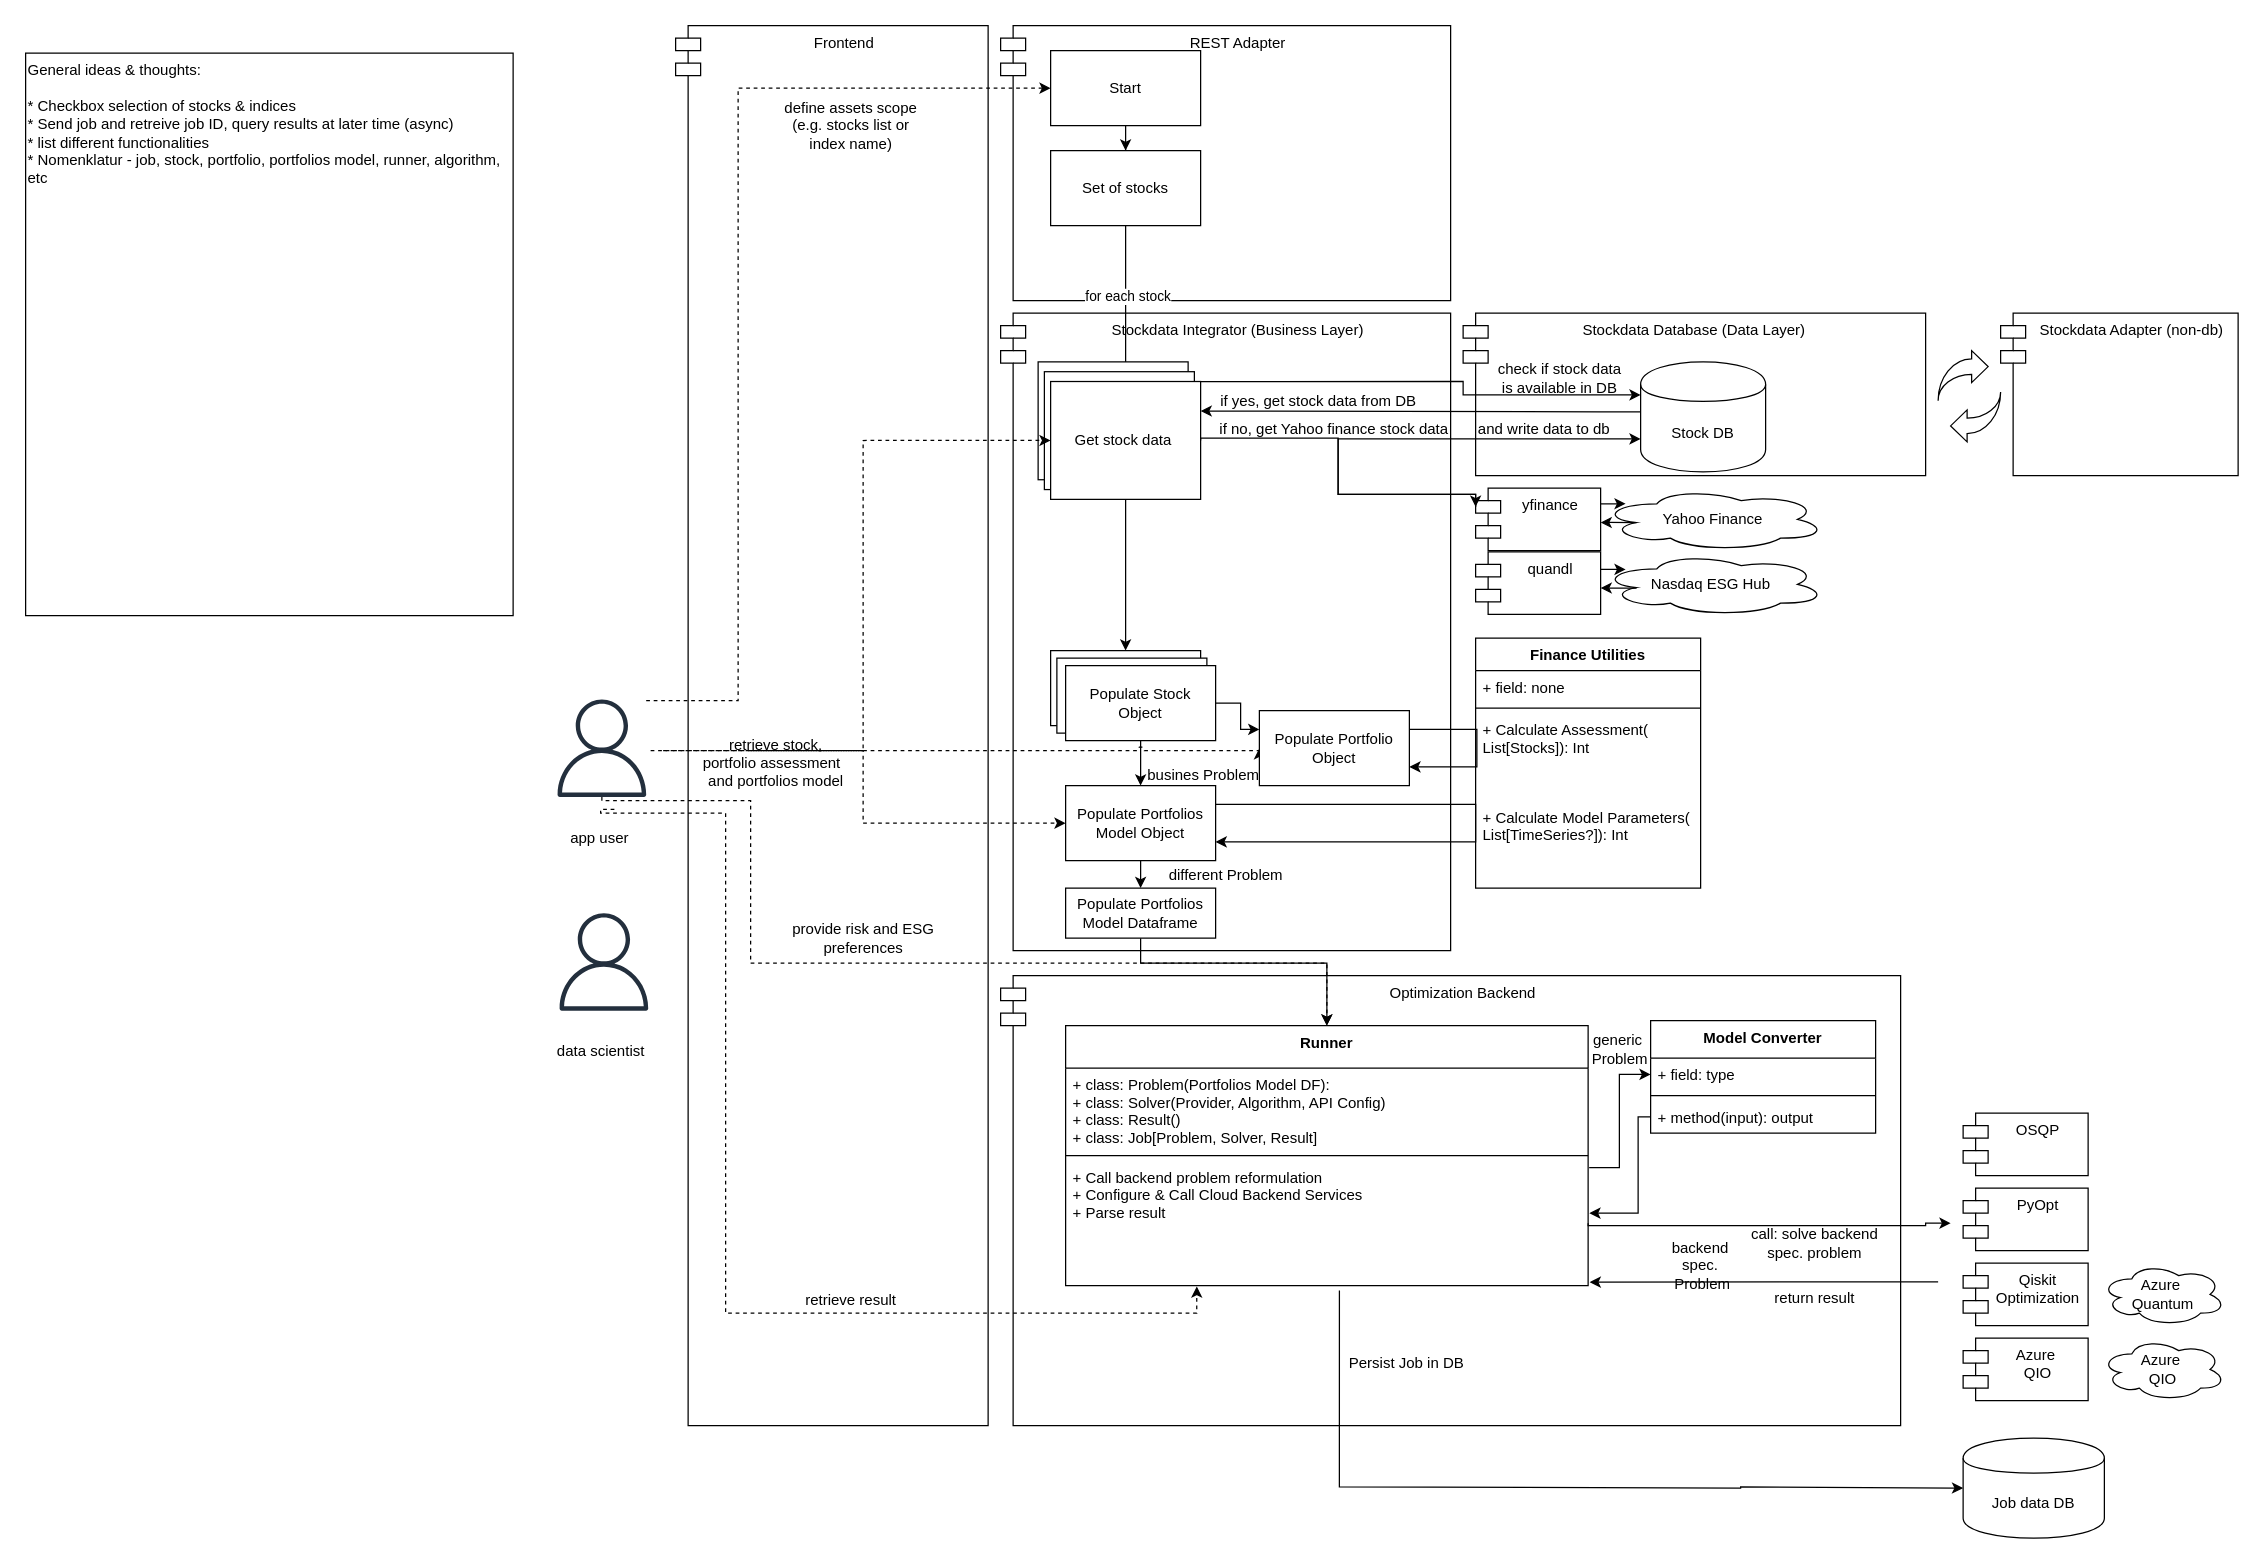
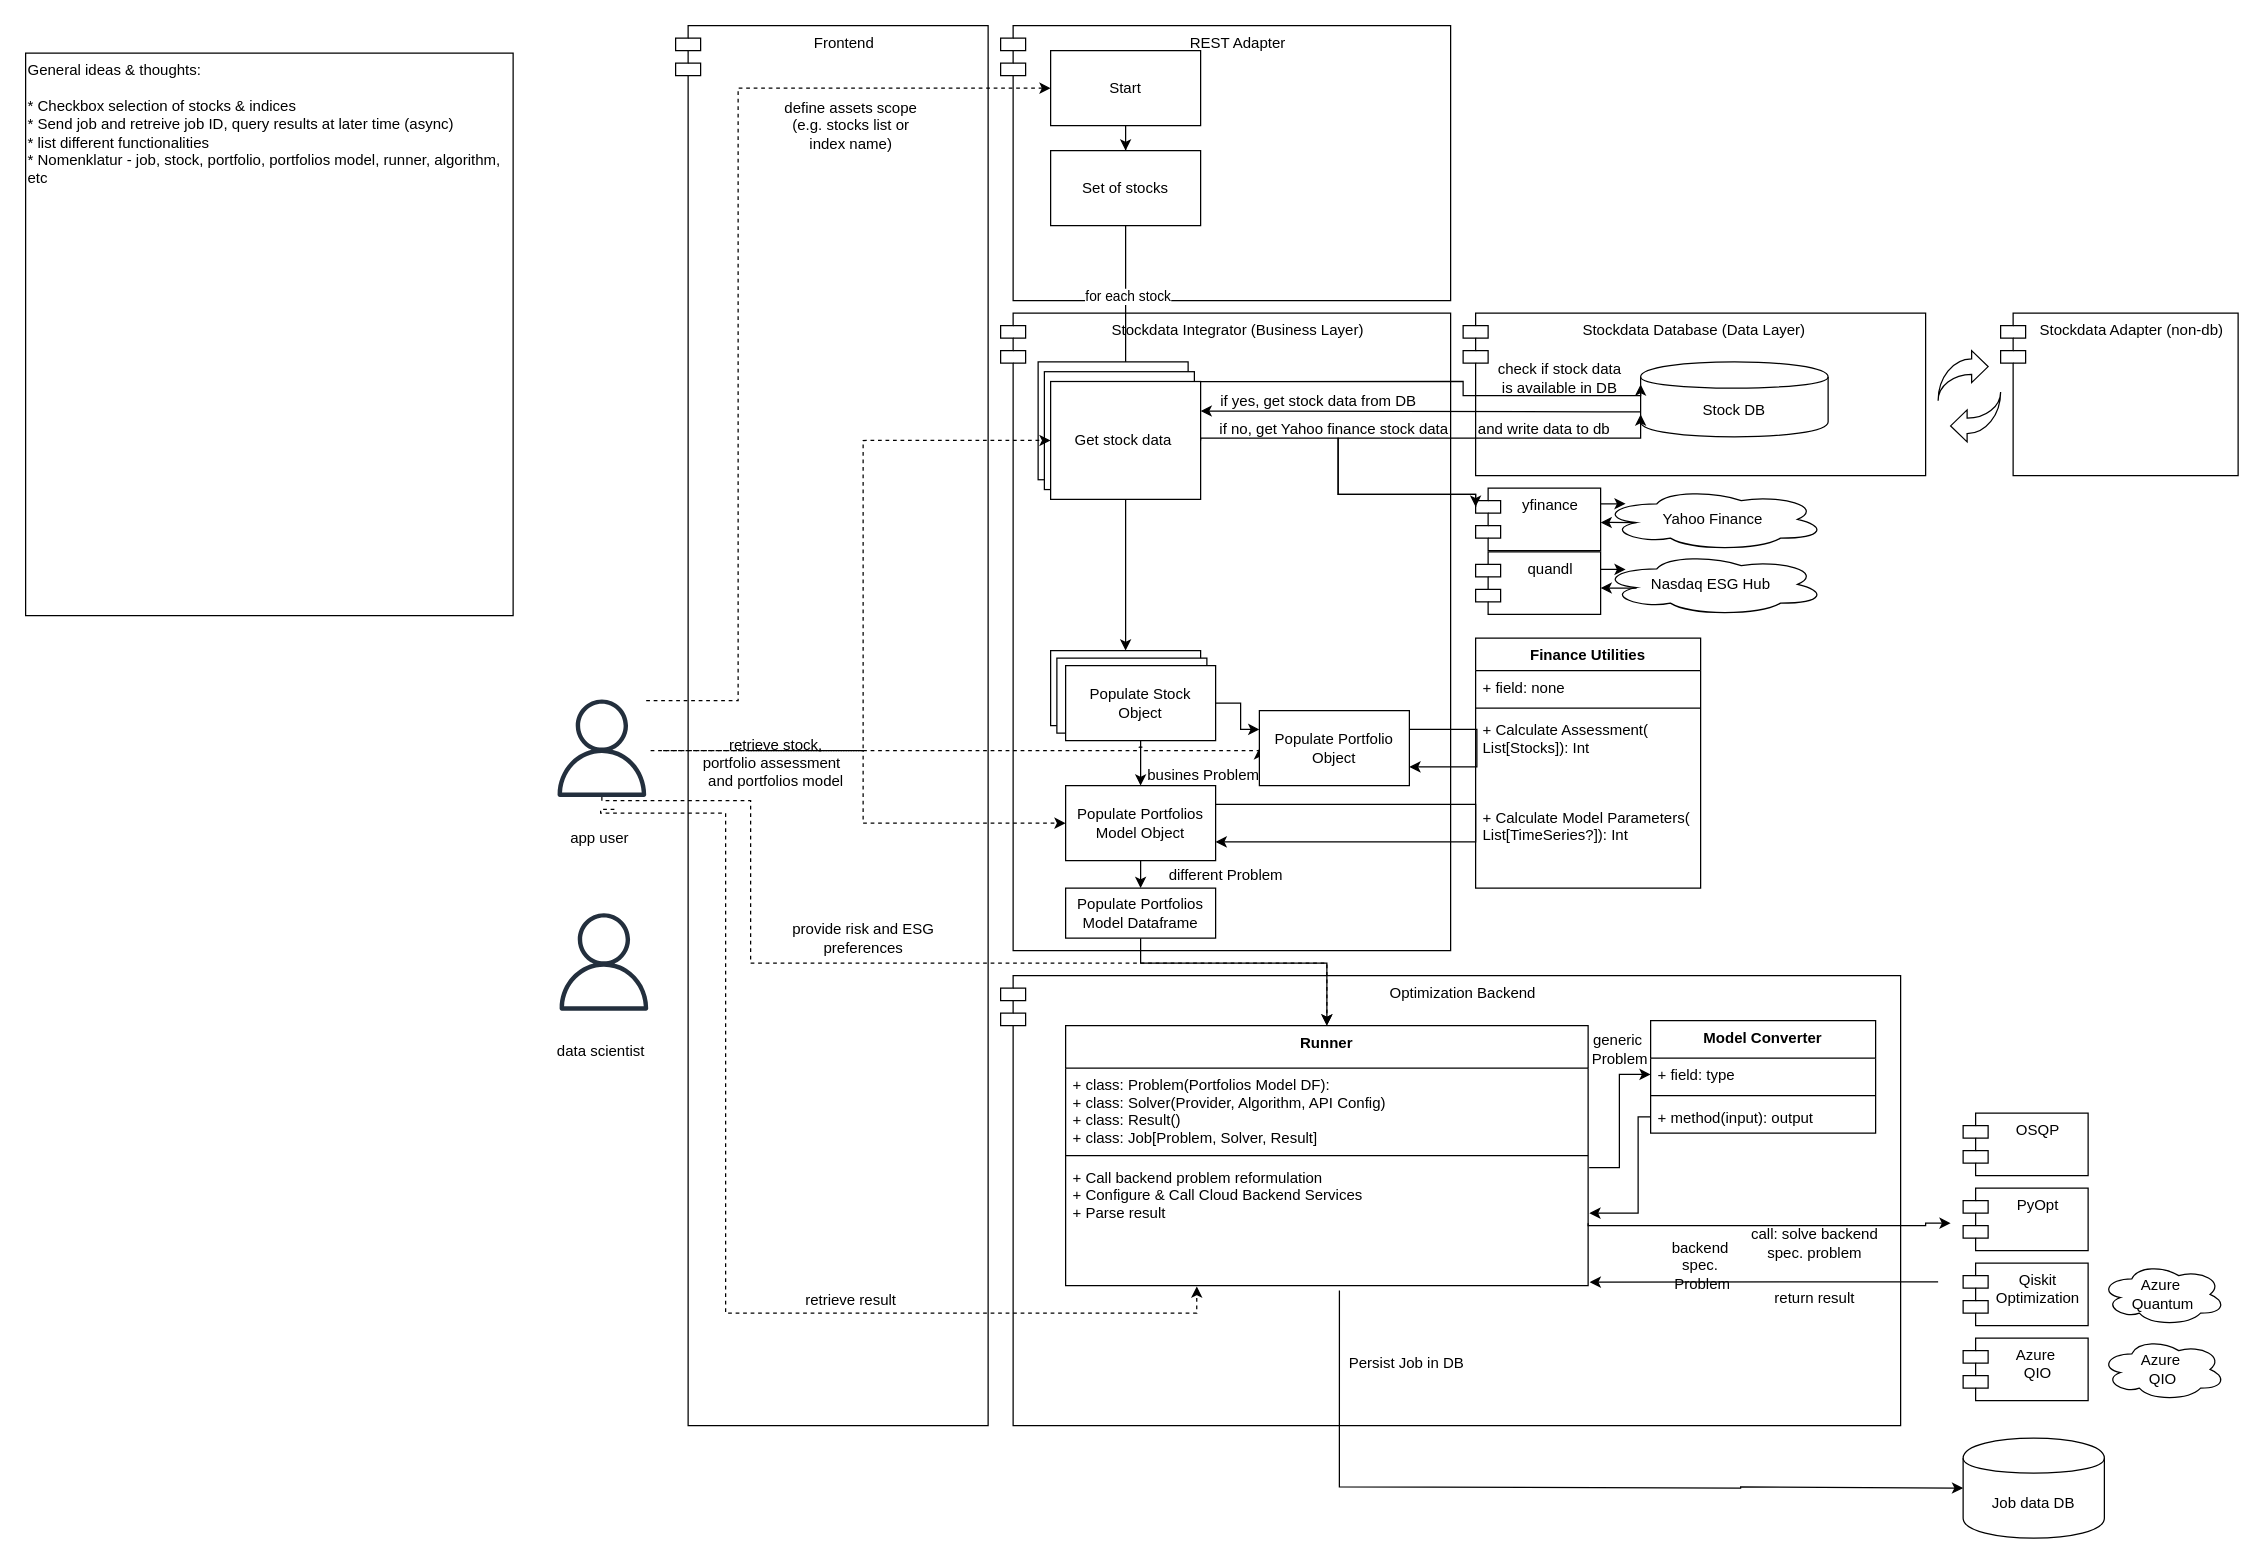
(1703, 417) -> (1734, 399)
